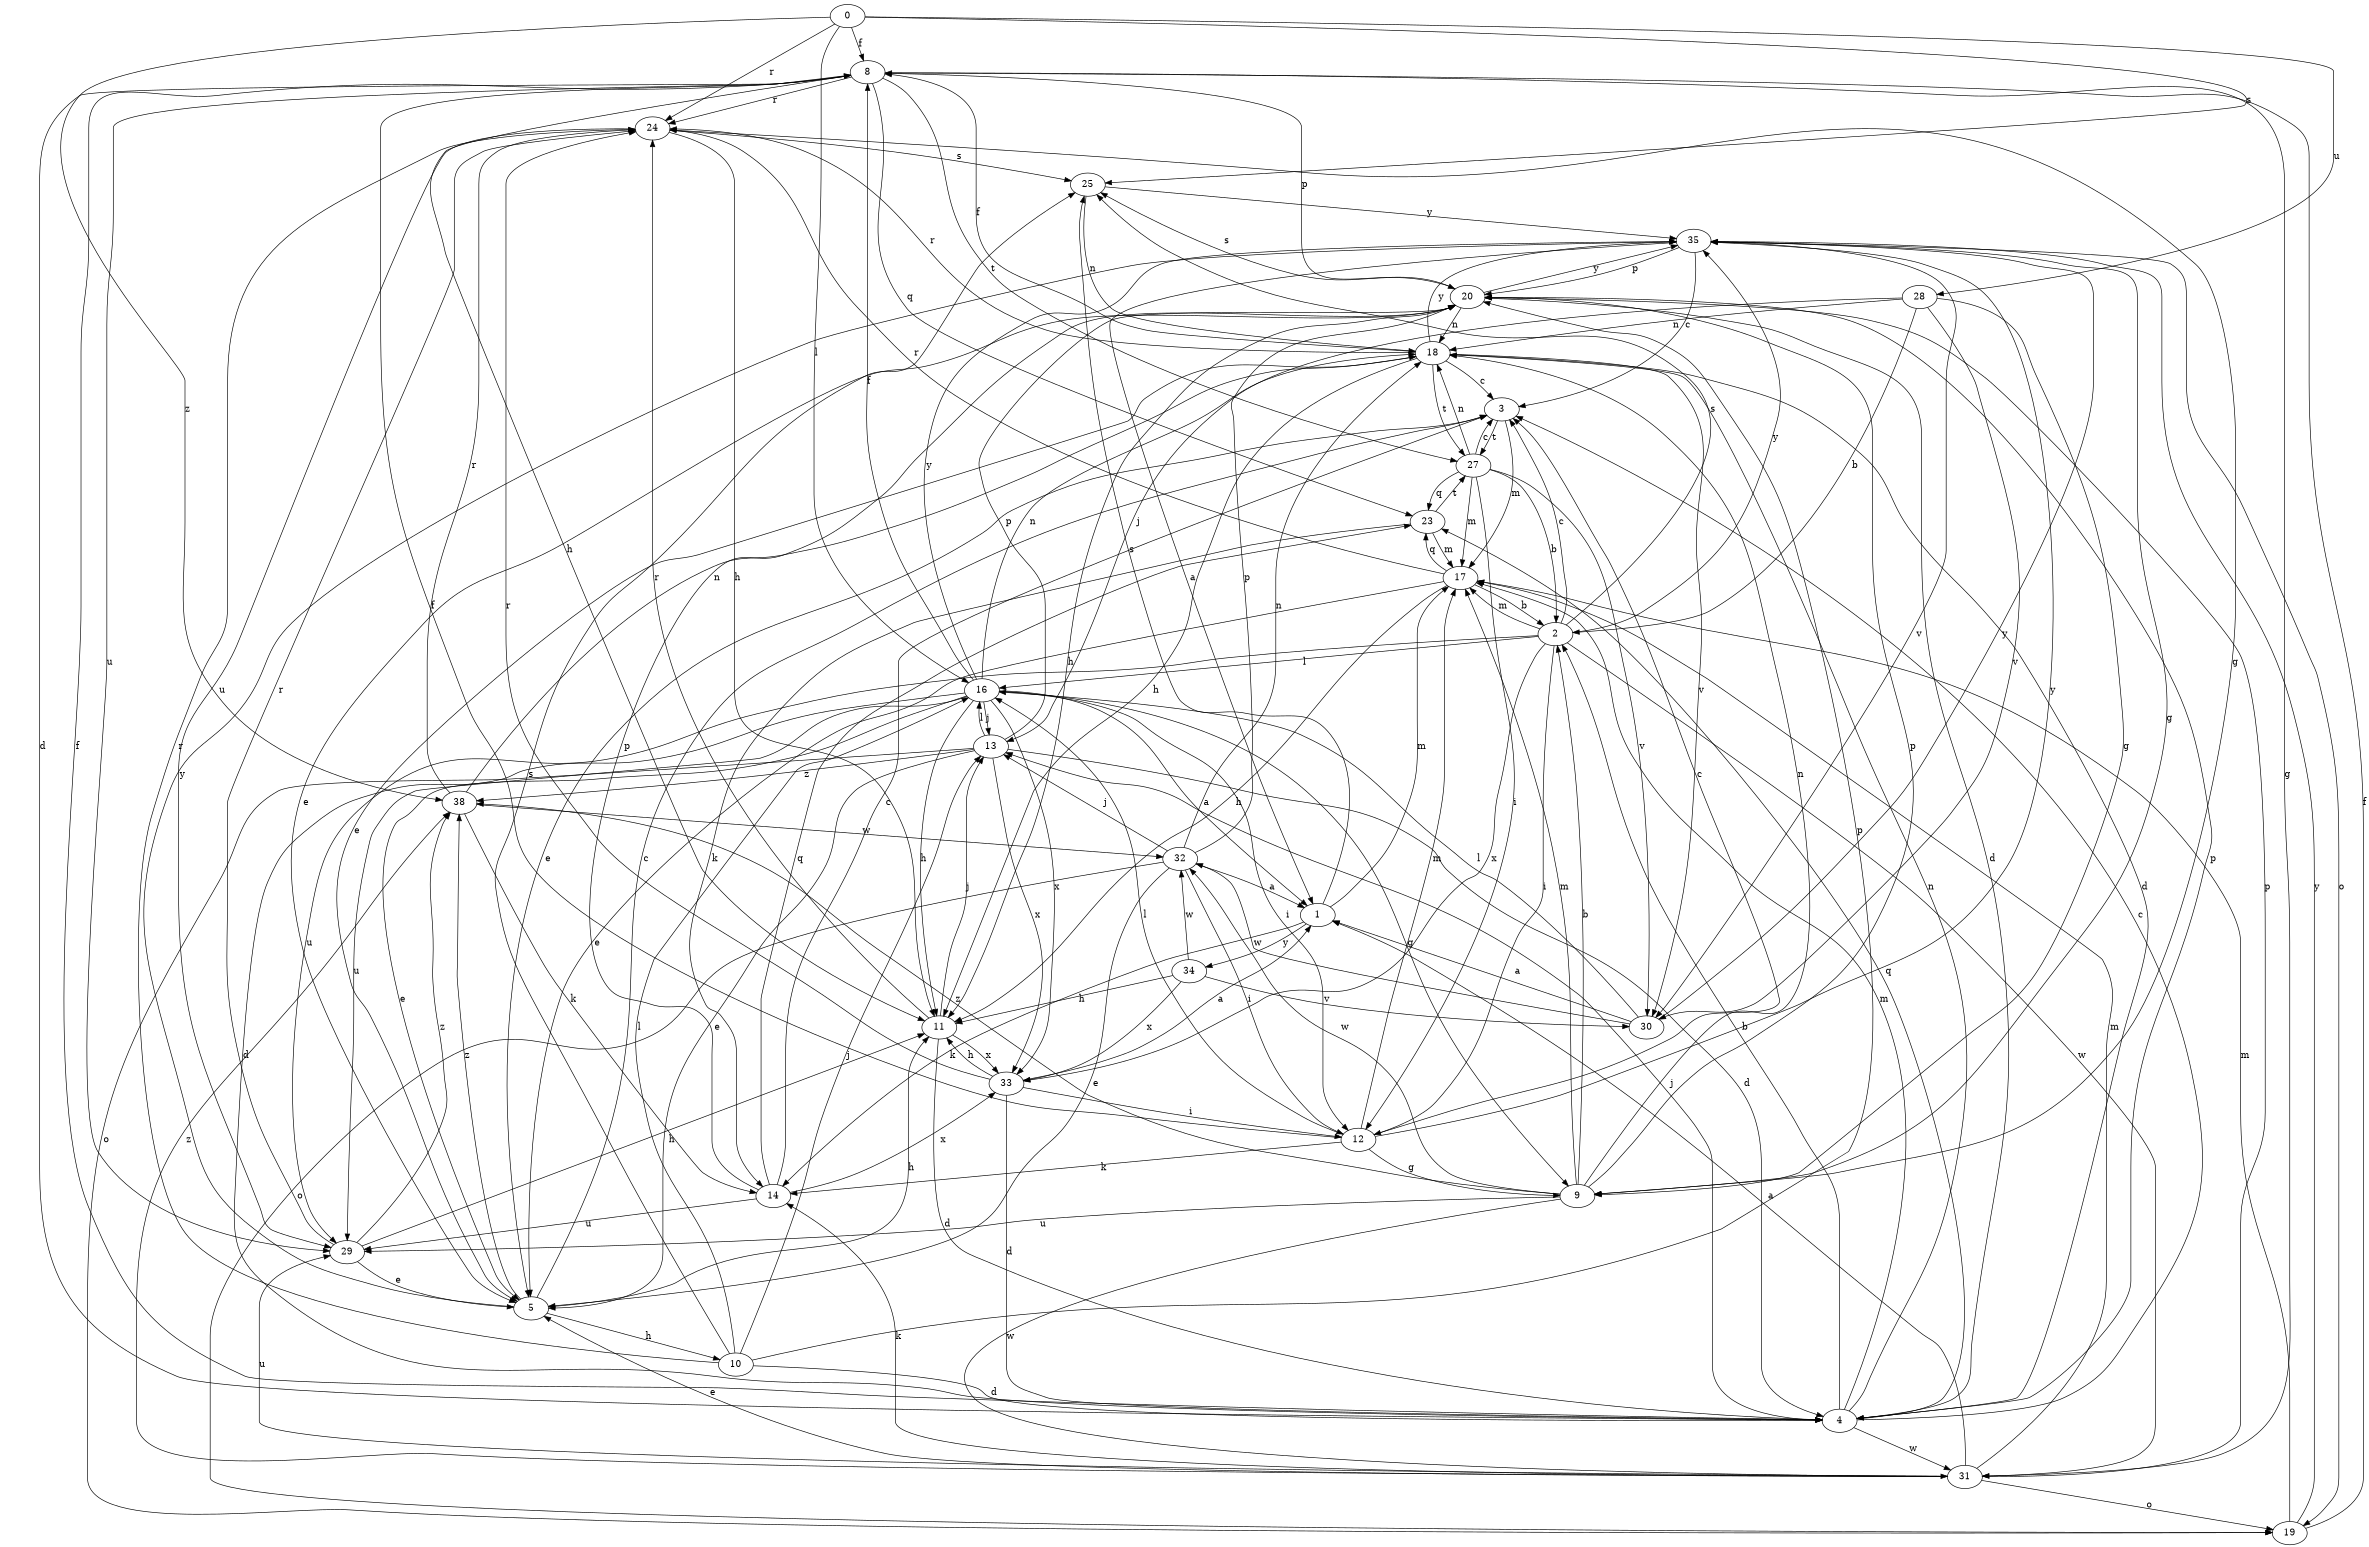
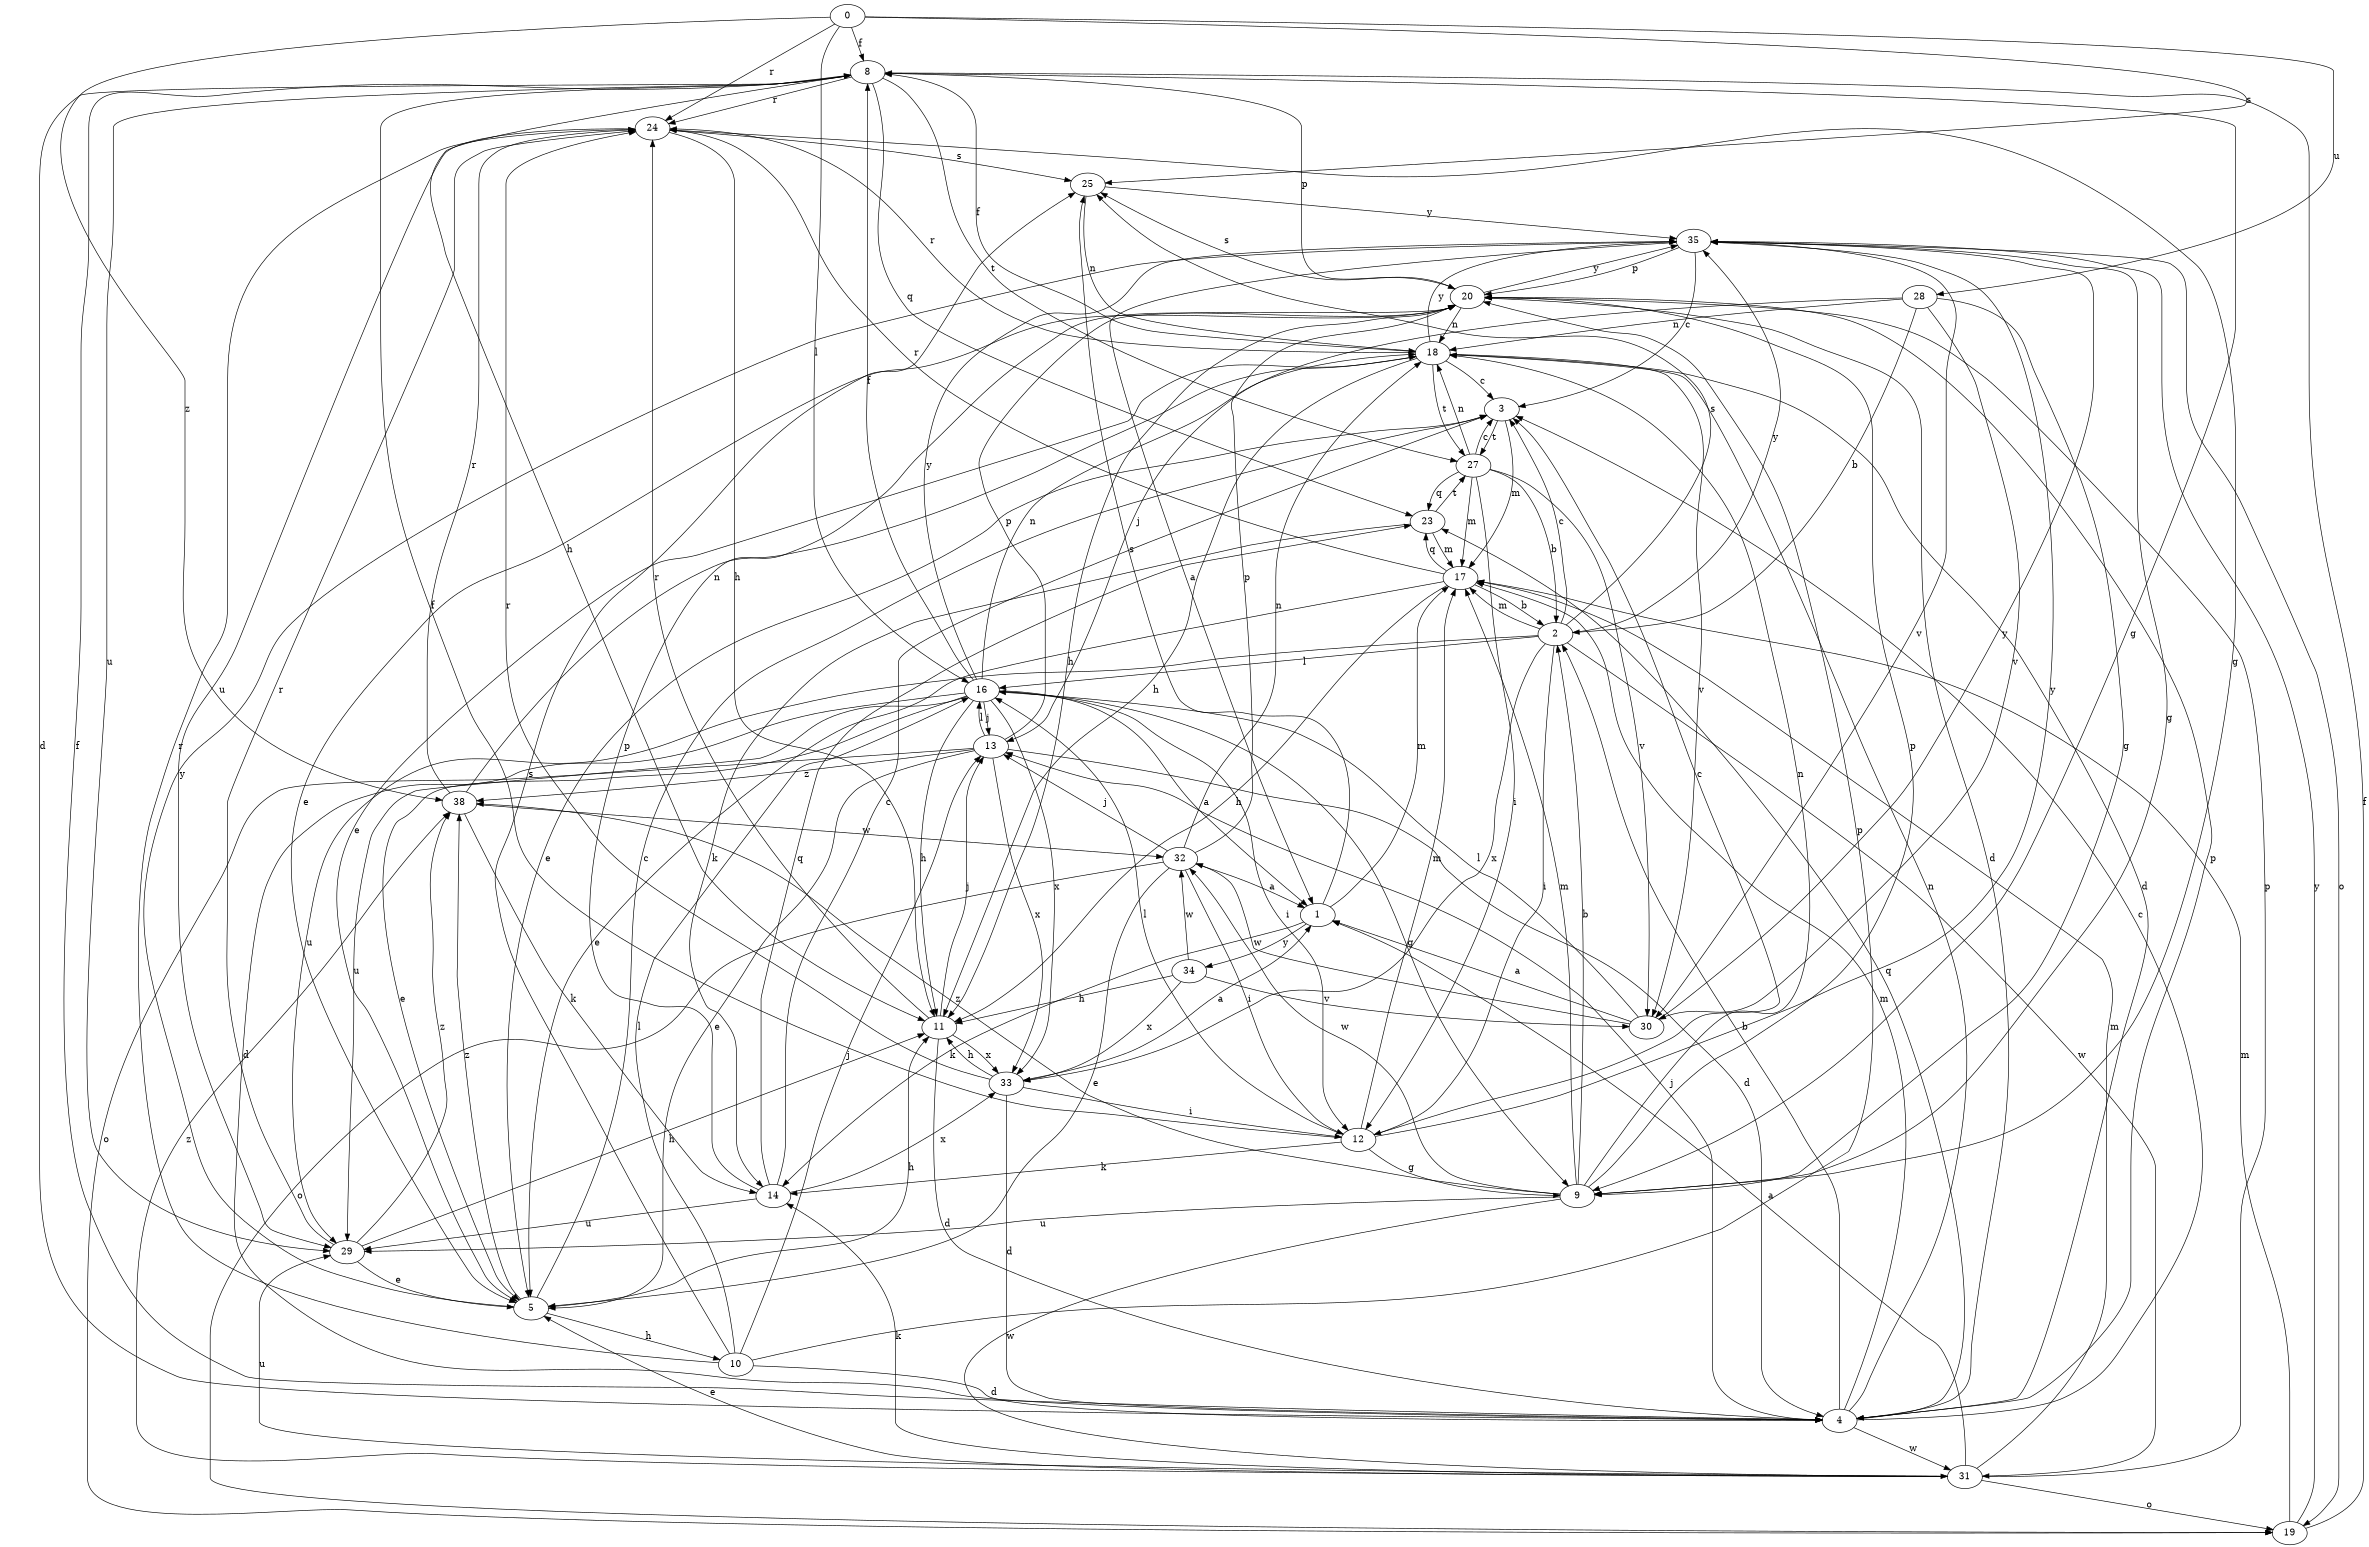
(2285, 222) -> (2221, 124)
